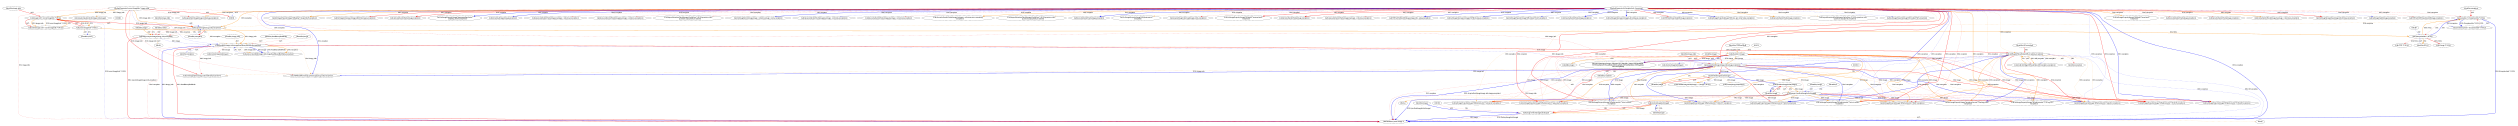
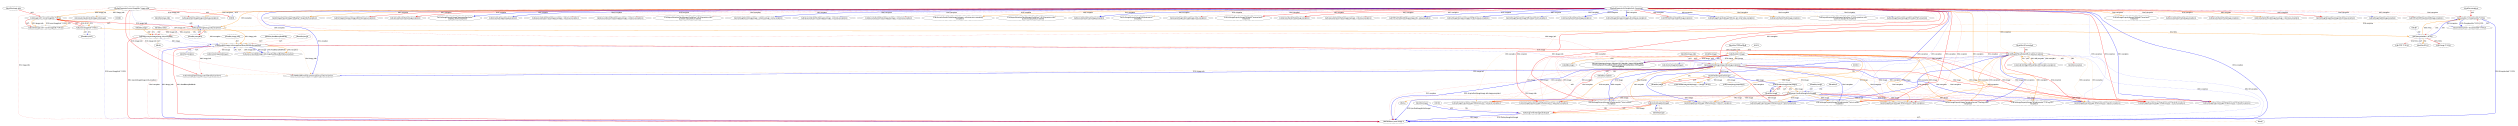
(159, 23) -> none
